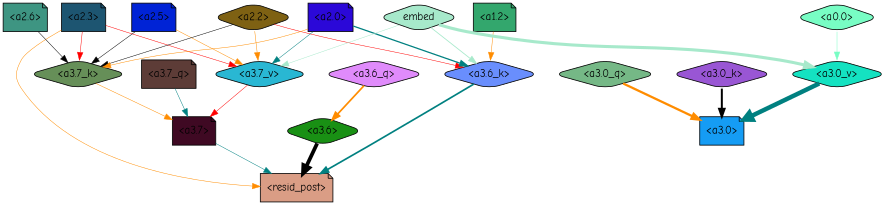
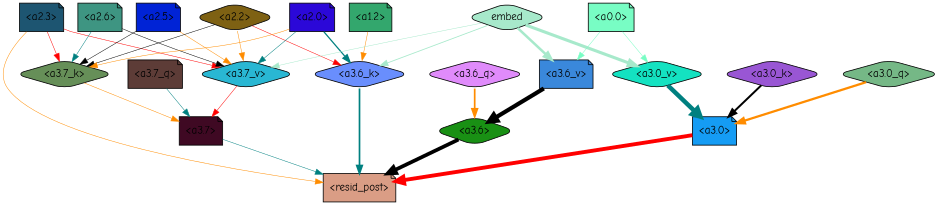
(837, 17) -> (611, 17)
(50, 44) -> (84, 43)
none -> (169, 47)
none -> (566, 74)
none -> (548, 158)
